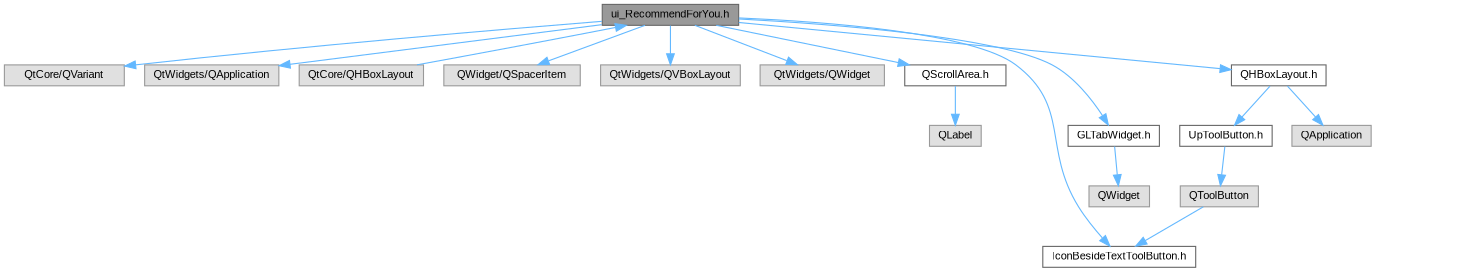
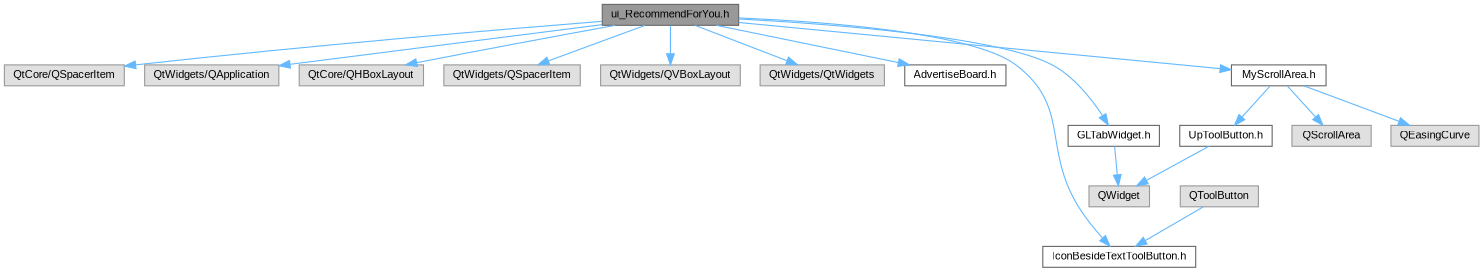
(516, 46) -> (516, 44)
(64, 75) -> (64, 75)
(512, 75) -> (512, 75)
(822, 75) -> (822, 75)
(955, 75) -> (955, 75)
(1279, 75) -> (1279, 75)
(955, 136) -> none
(1332, 136) -> (1332, 136)
none -> (1435, 136)
(1223, 161) -> (1178, 163)
